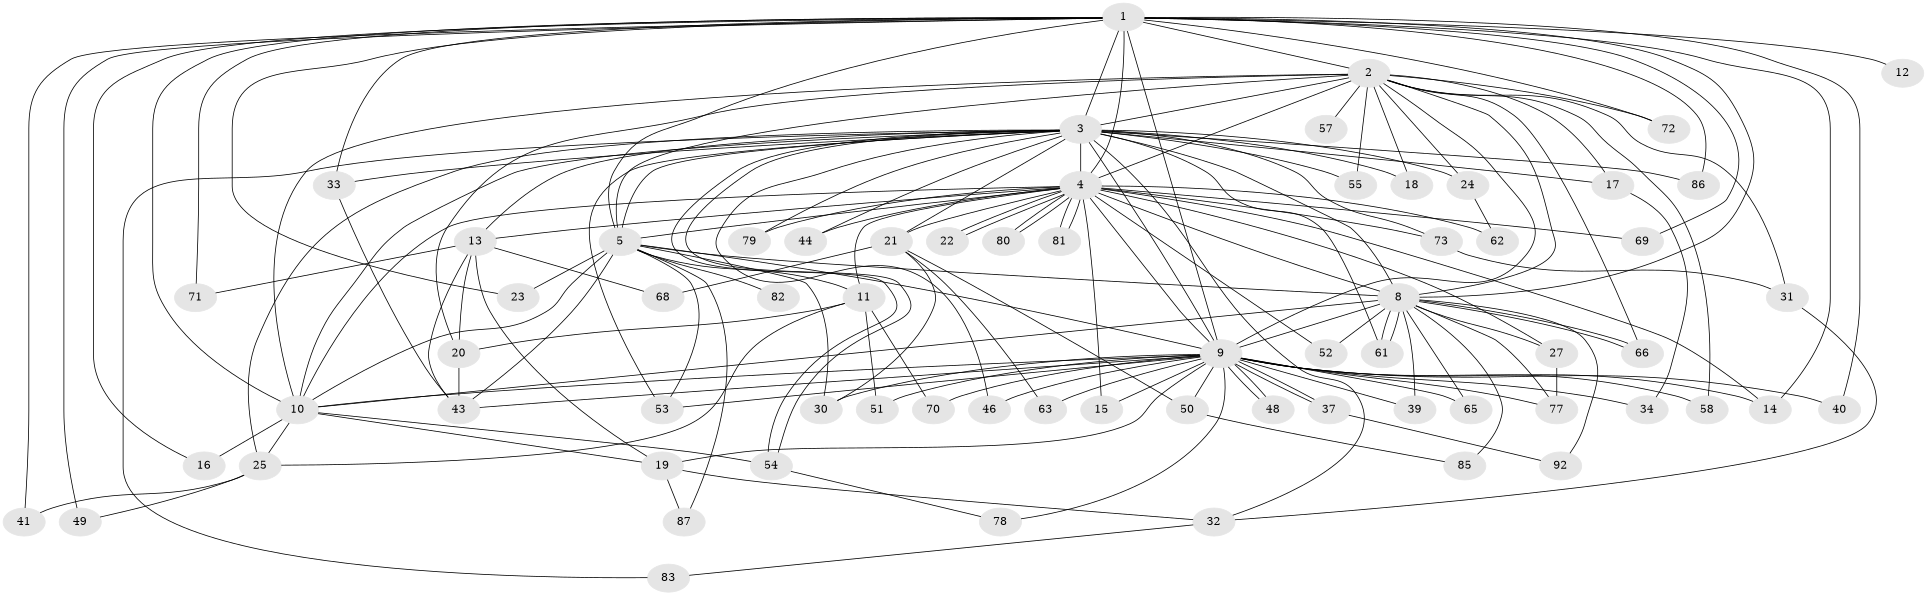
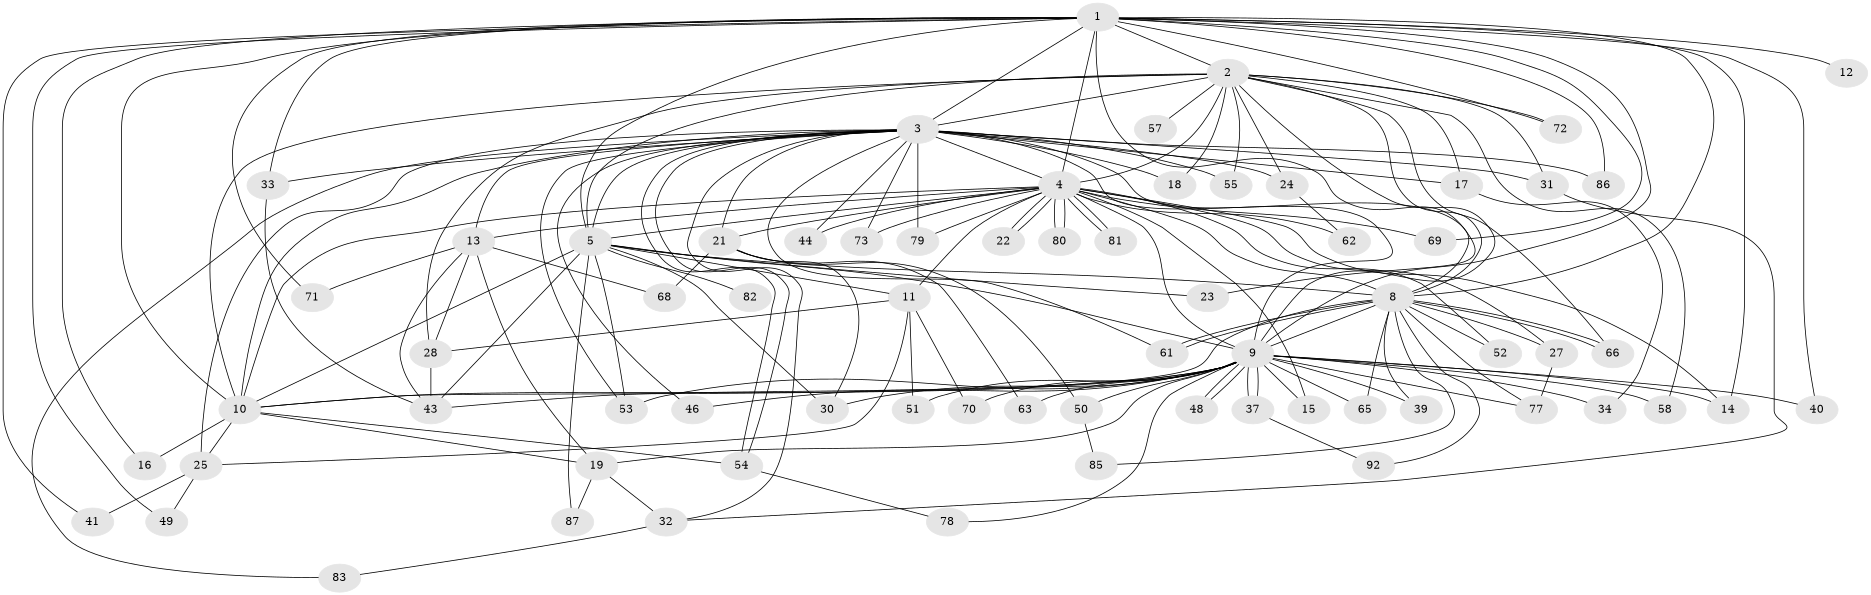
(1598, 271) -> (1264, 153)
(459, 354) -> (431, 354)
